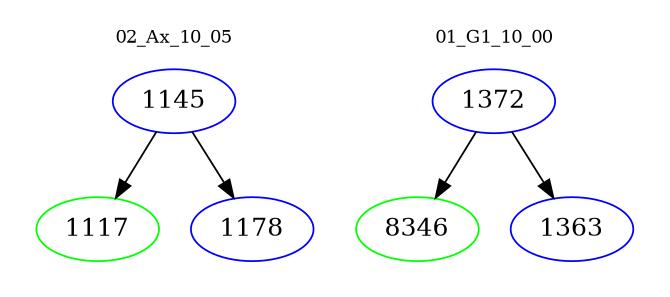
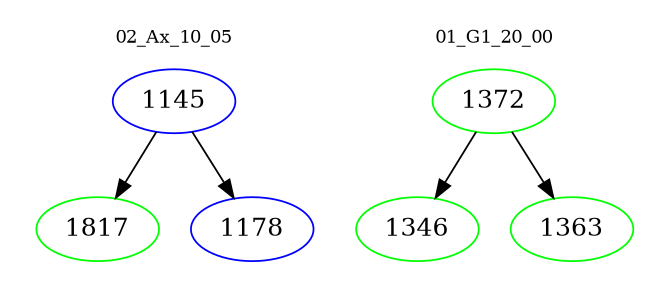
(495, 38) -> (495, 38)
(494, 101) -> (494, 101)
(98, 229) -> (98, 229)
(417, 229) -> (417, 229)
(572, 229) -> (572, 229)
